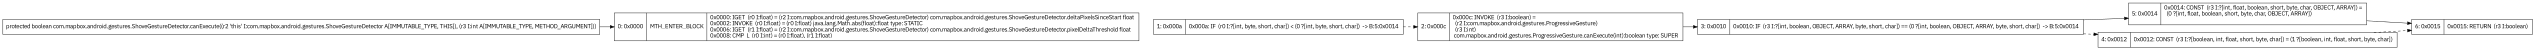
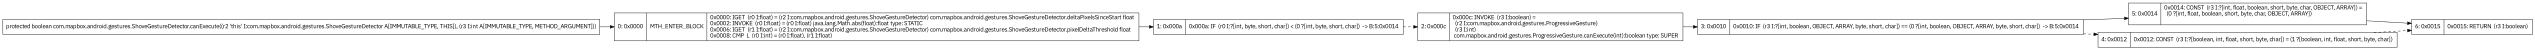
none -> (1144, 27)
